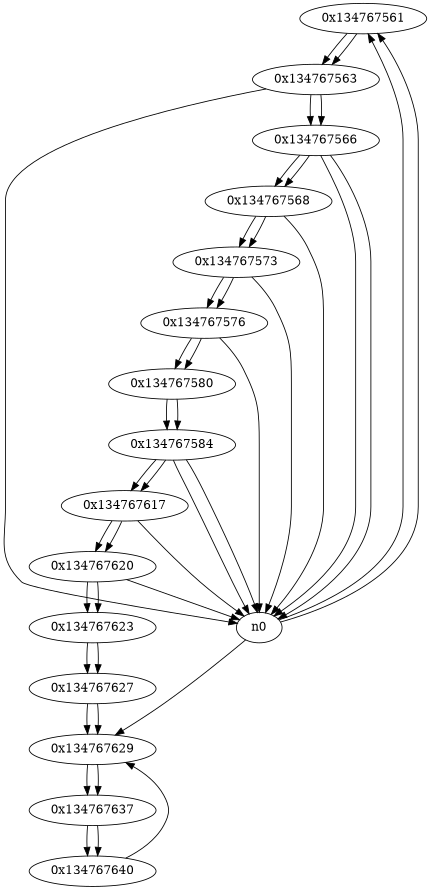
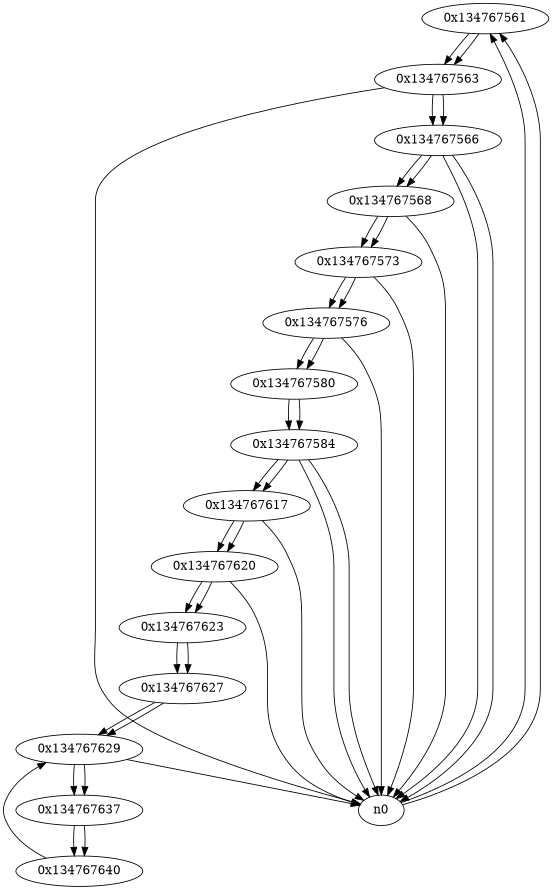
(186, 688) -> (239, 782)
